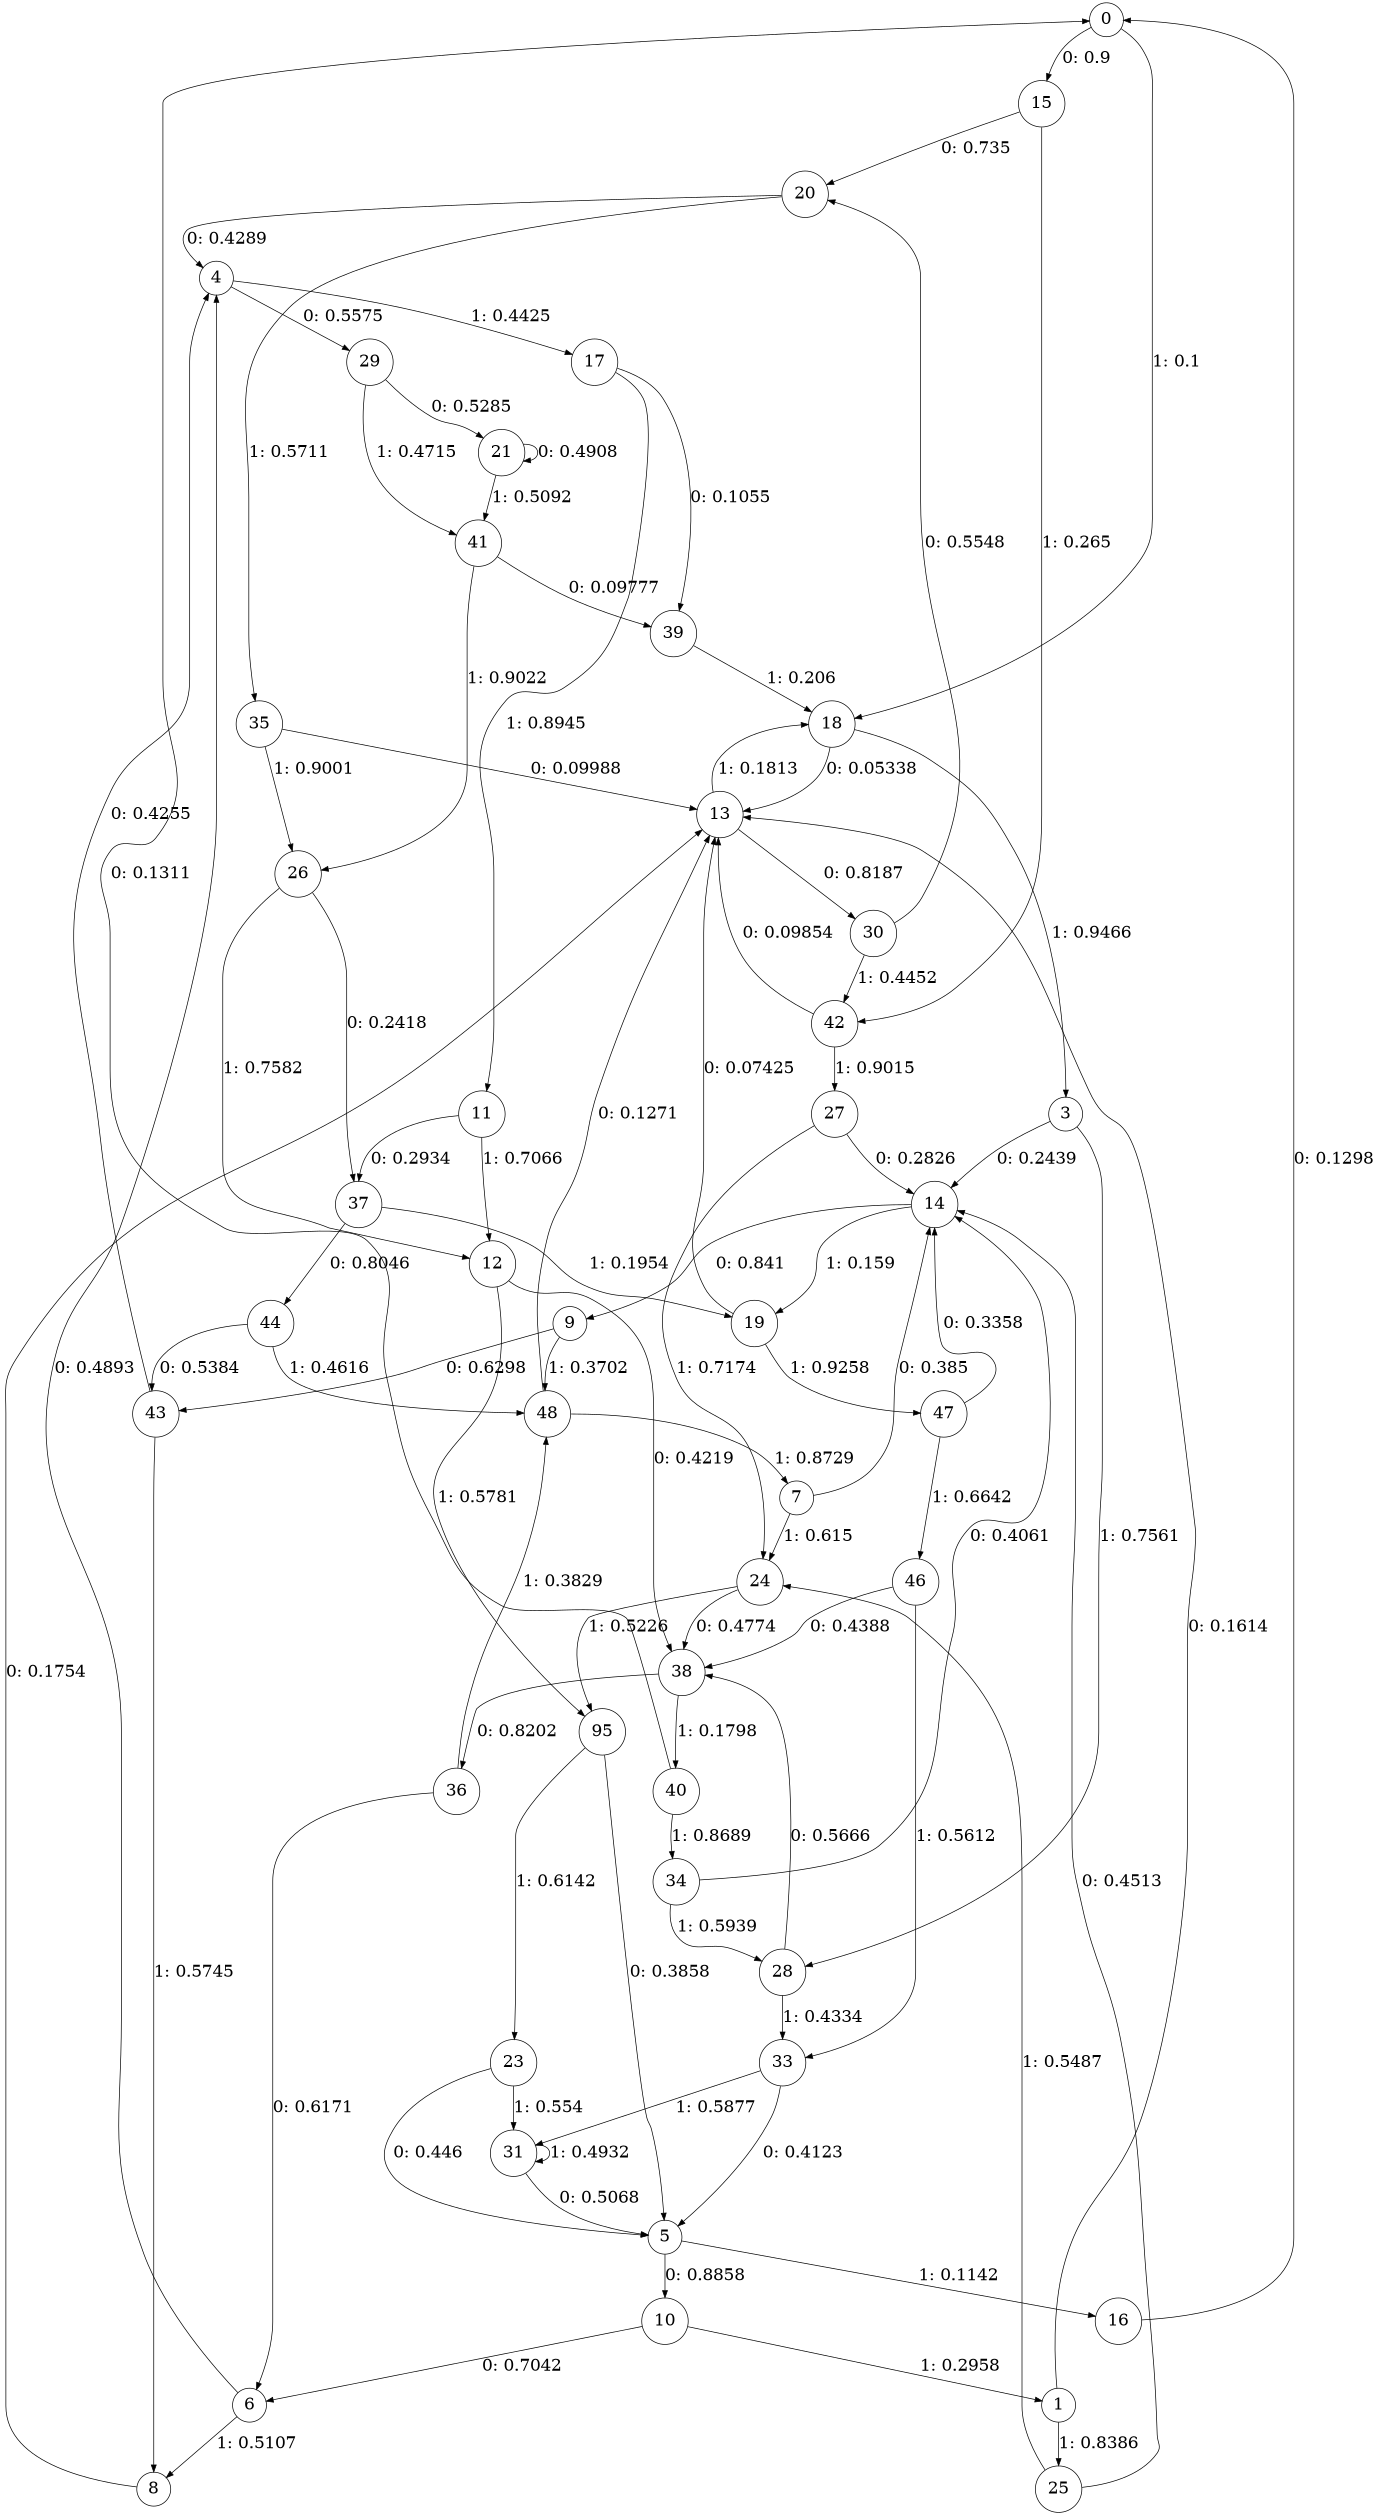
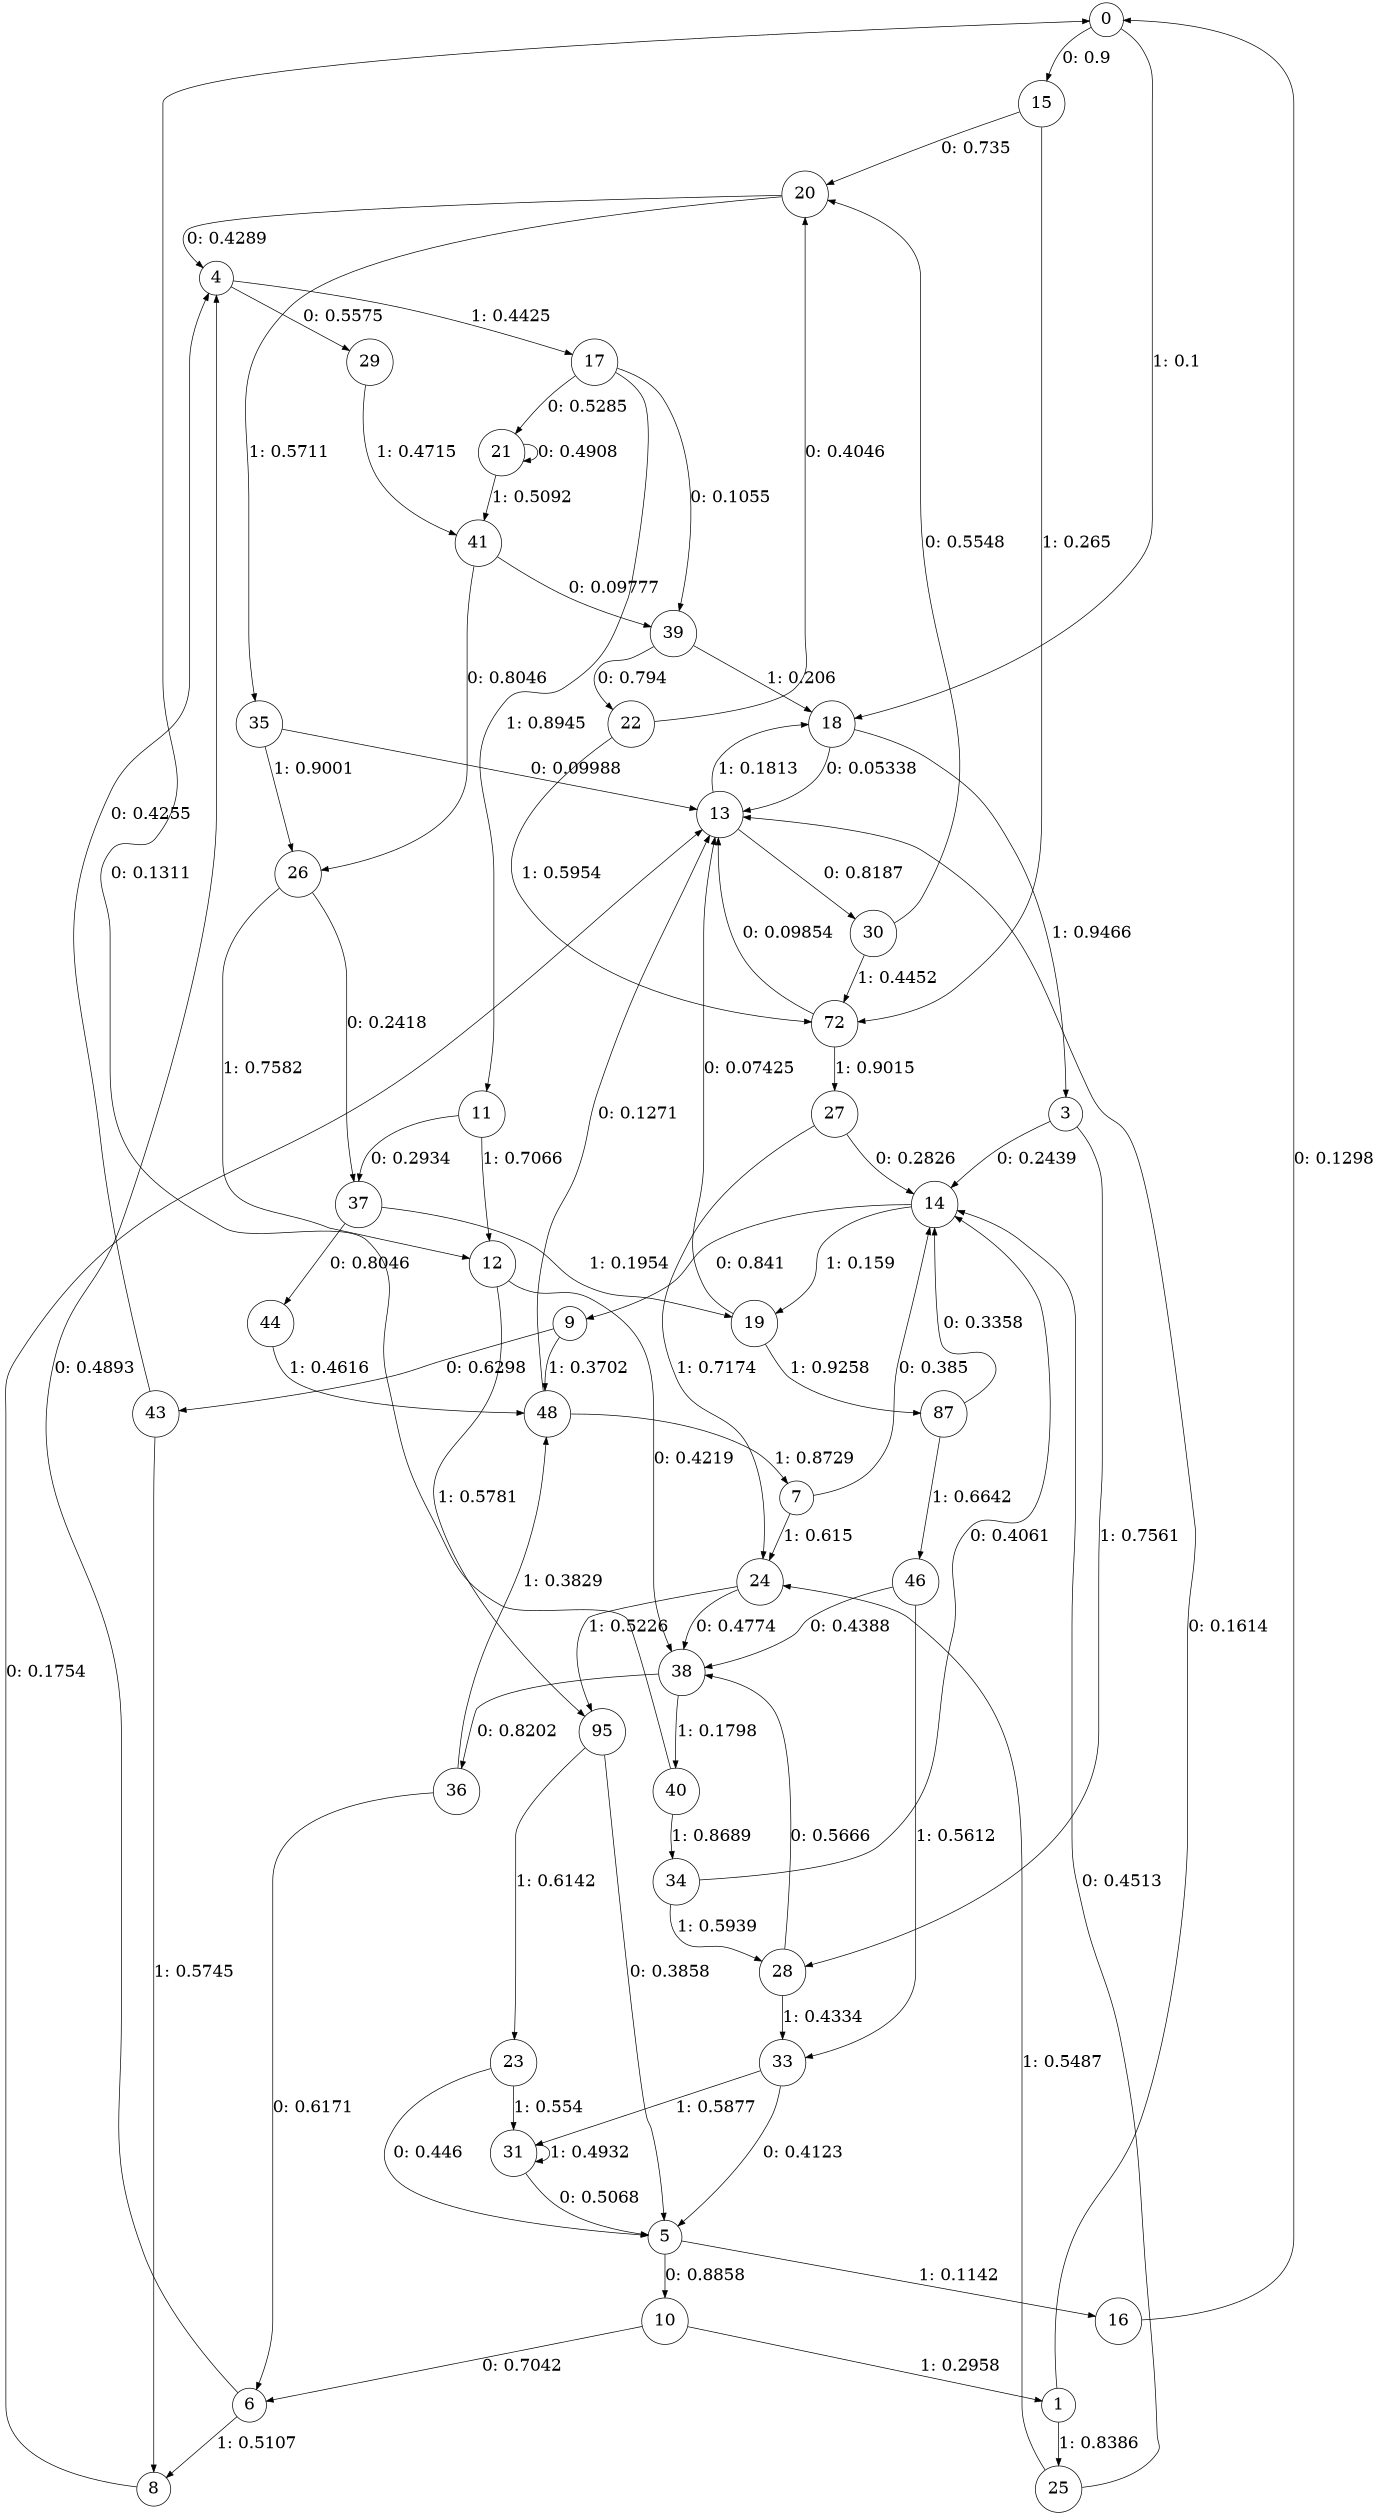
(427, 414) -> (546, 400)
(515, 679) -> (515, 679)
none -> (631, 724)
(835, 1024) -> (835, 1024)
(188, 1338) -> none
(944, 1414) -> (944, 1414)
